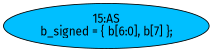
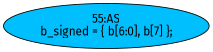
(106, 26) -> (106, 26)
